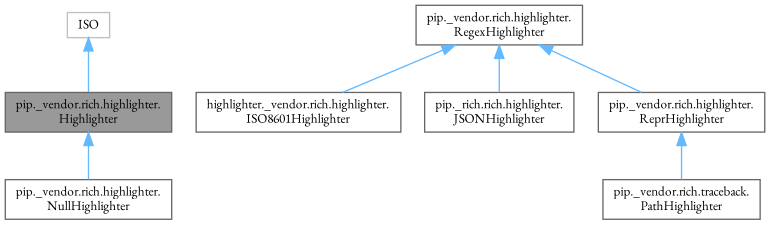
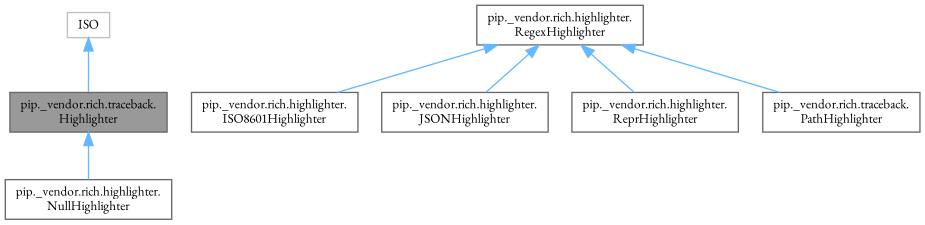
(88, 112) -> (88, 112)
(299, 112) -> (275, 112)
(499, 112) -> (465, 112)
(682, 163) -> (707, 71)
